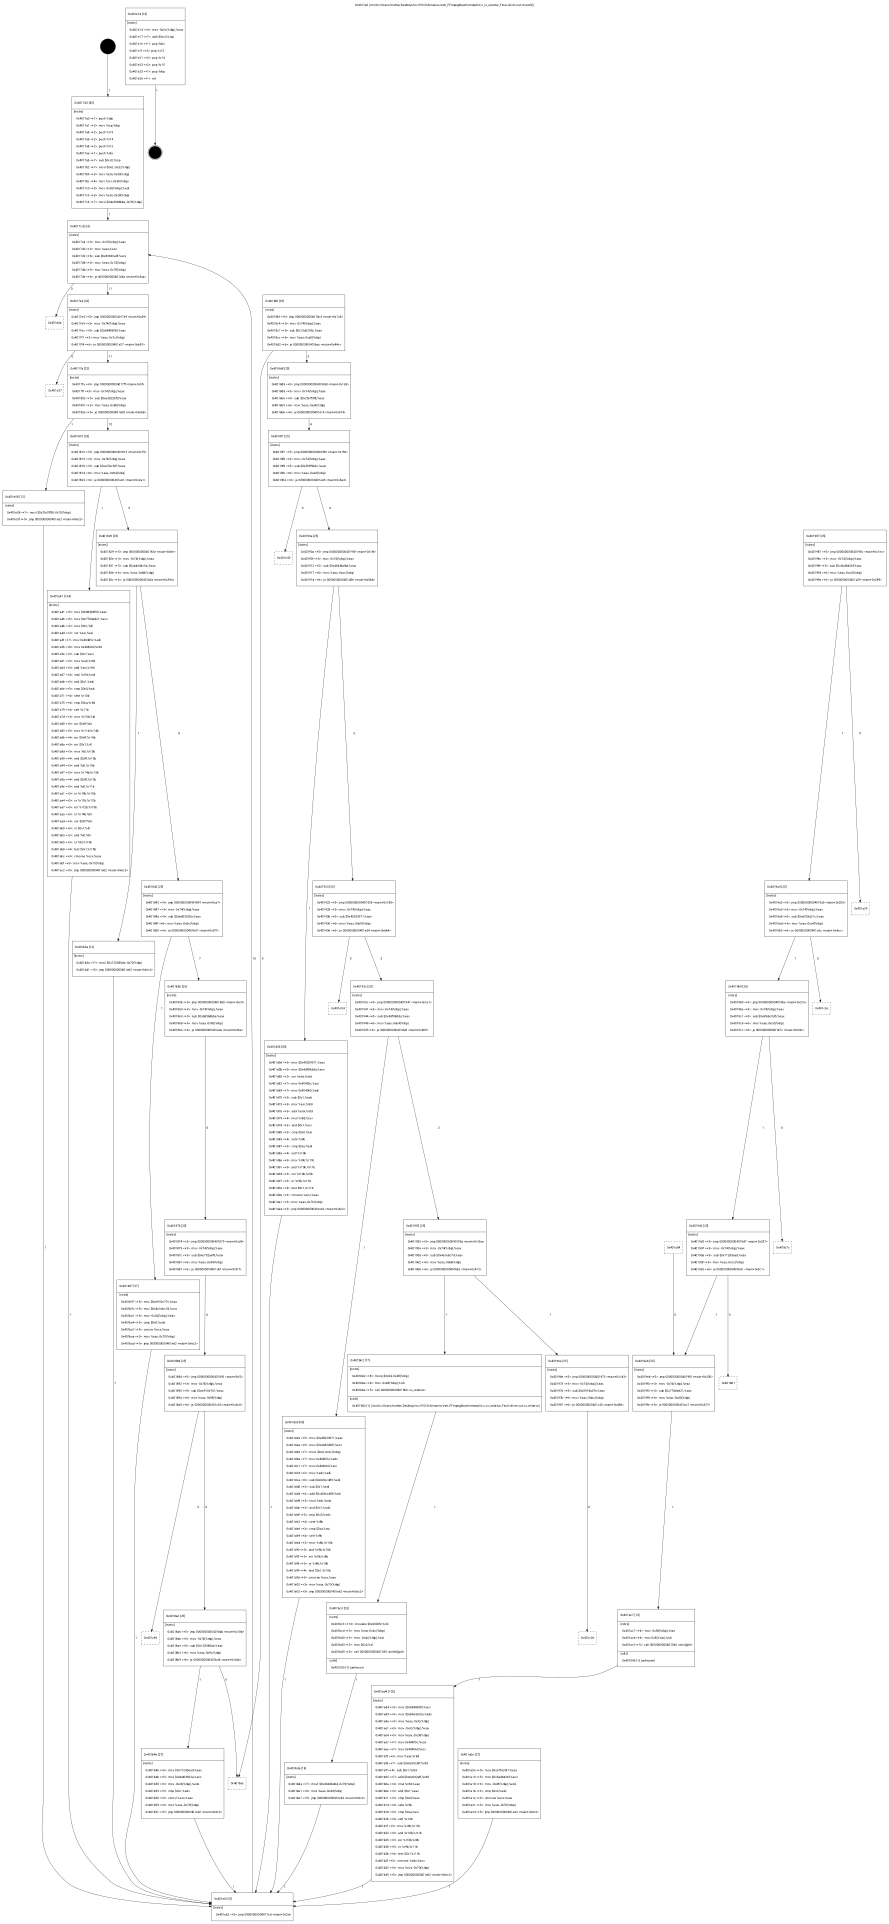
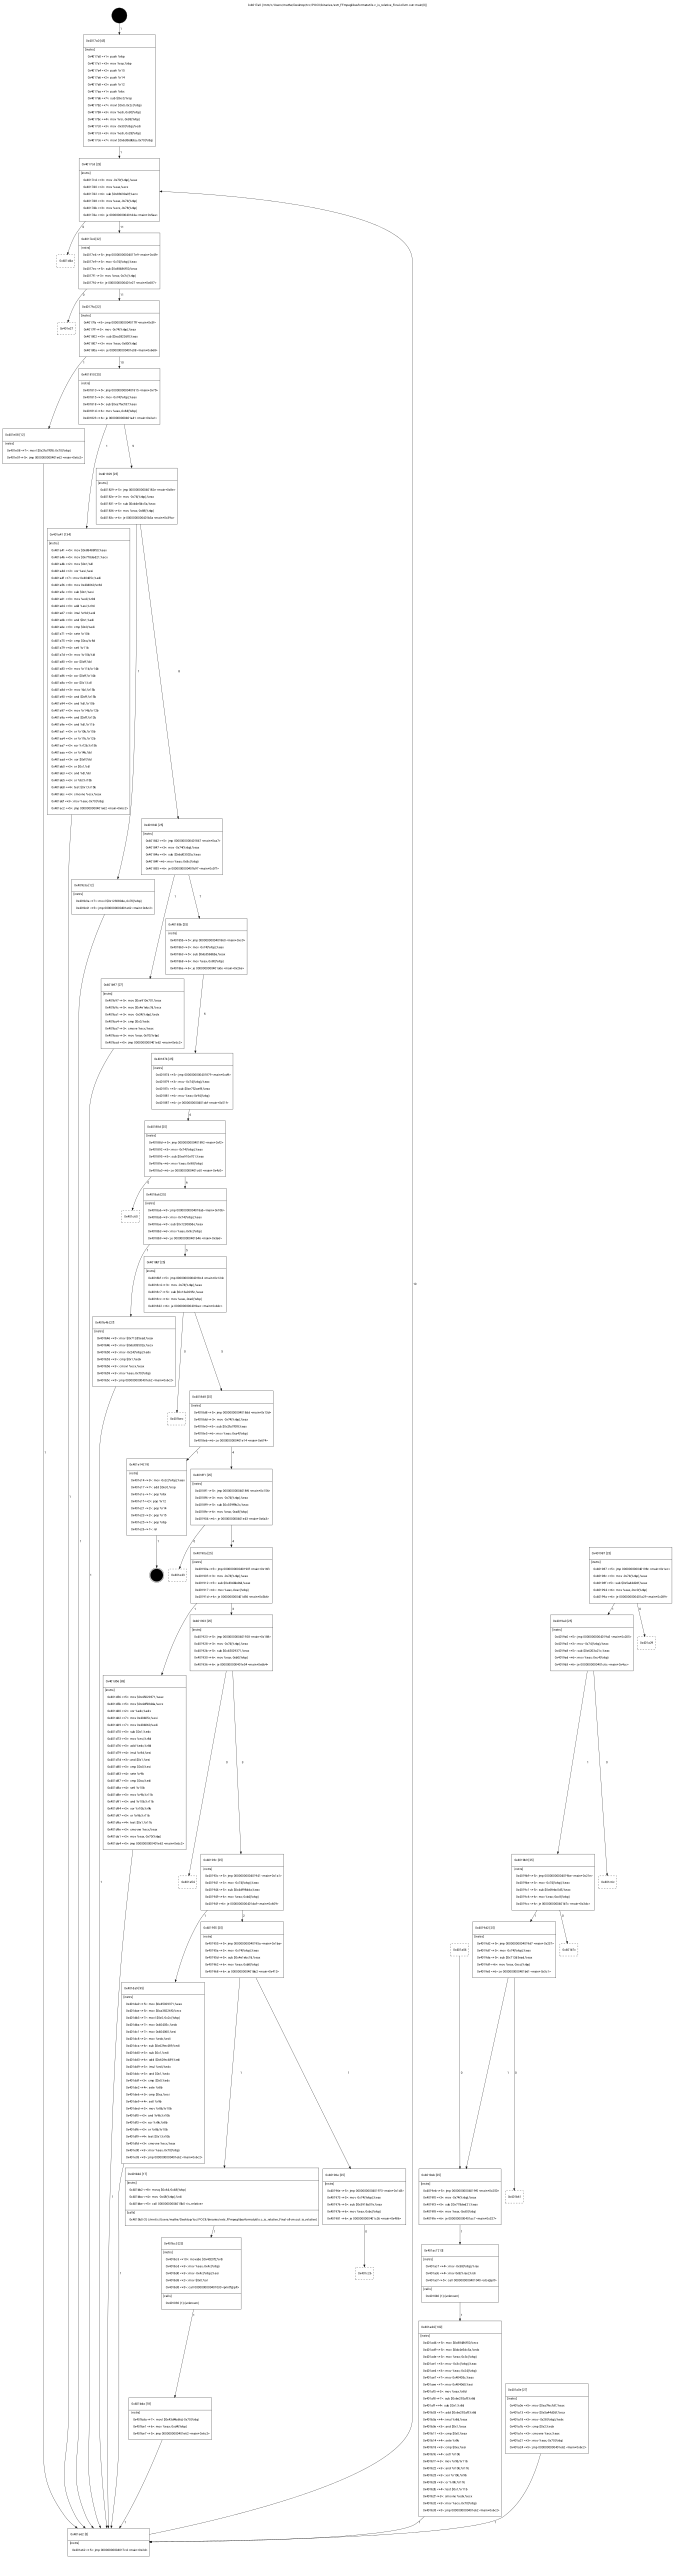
none -> (194, 1453)
(233, 1720) -> (185, 1249)
